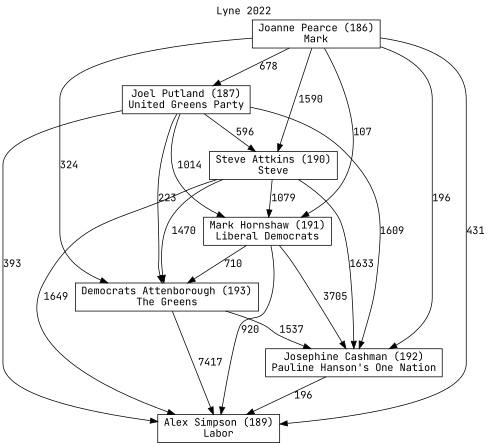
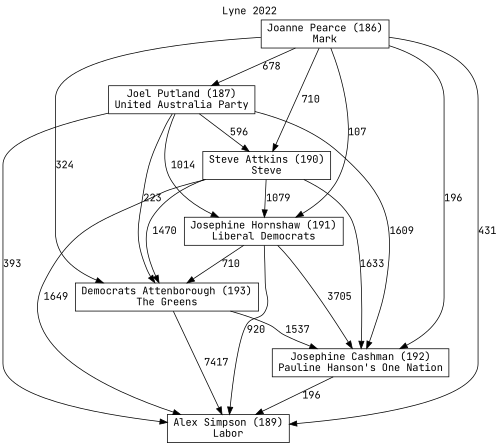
(186, 100) -> (182, 100)
(311, 100) -> (311, 100)
(267, 231) -> (264, 231)
